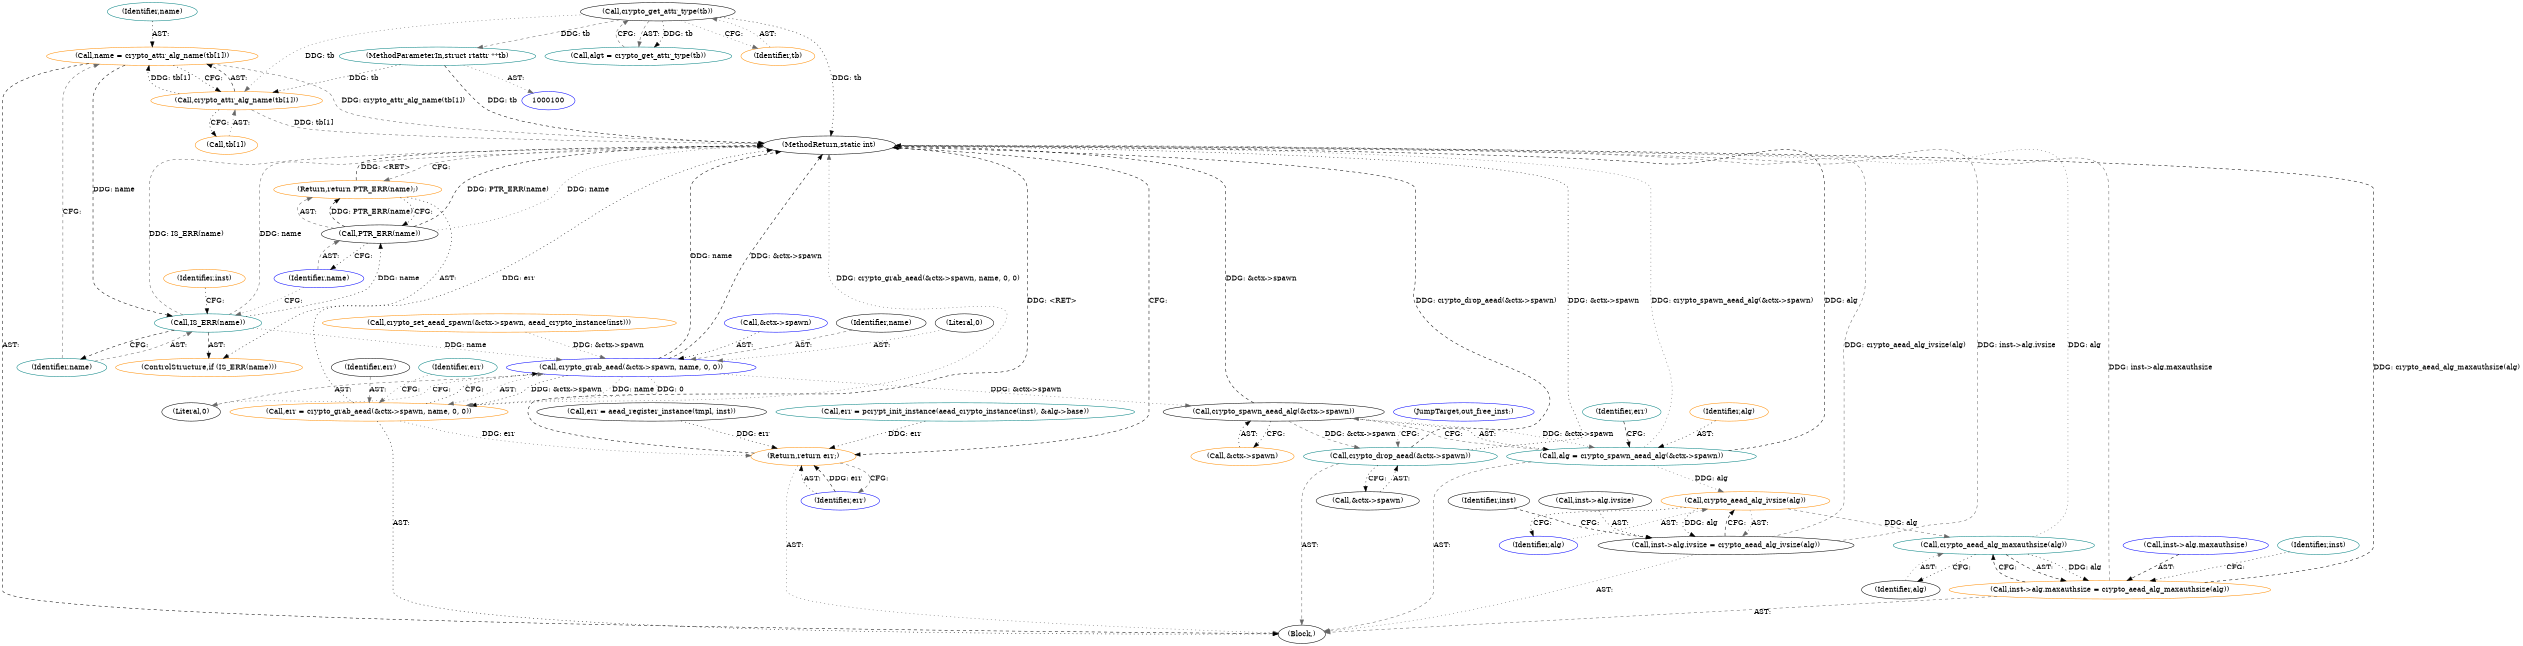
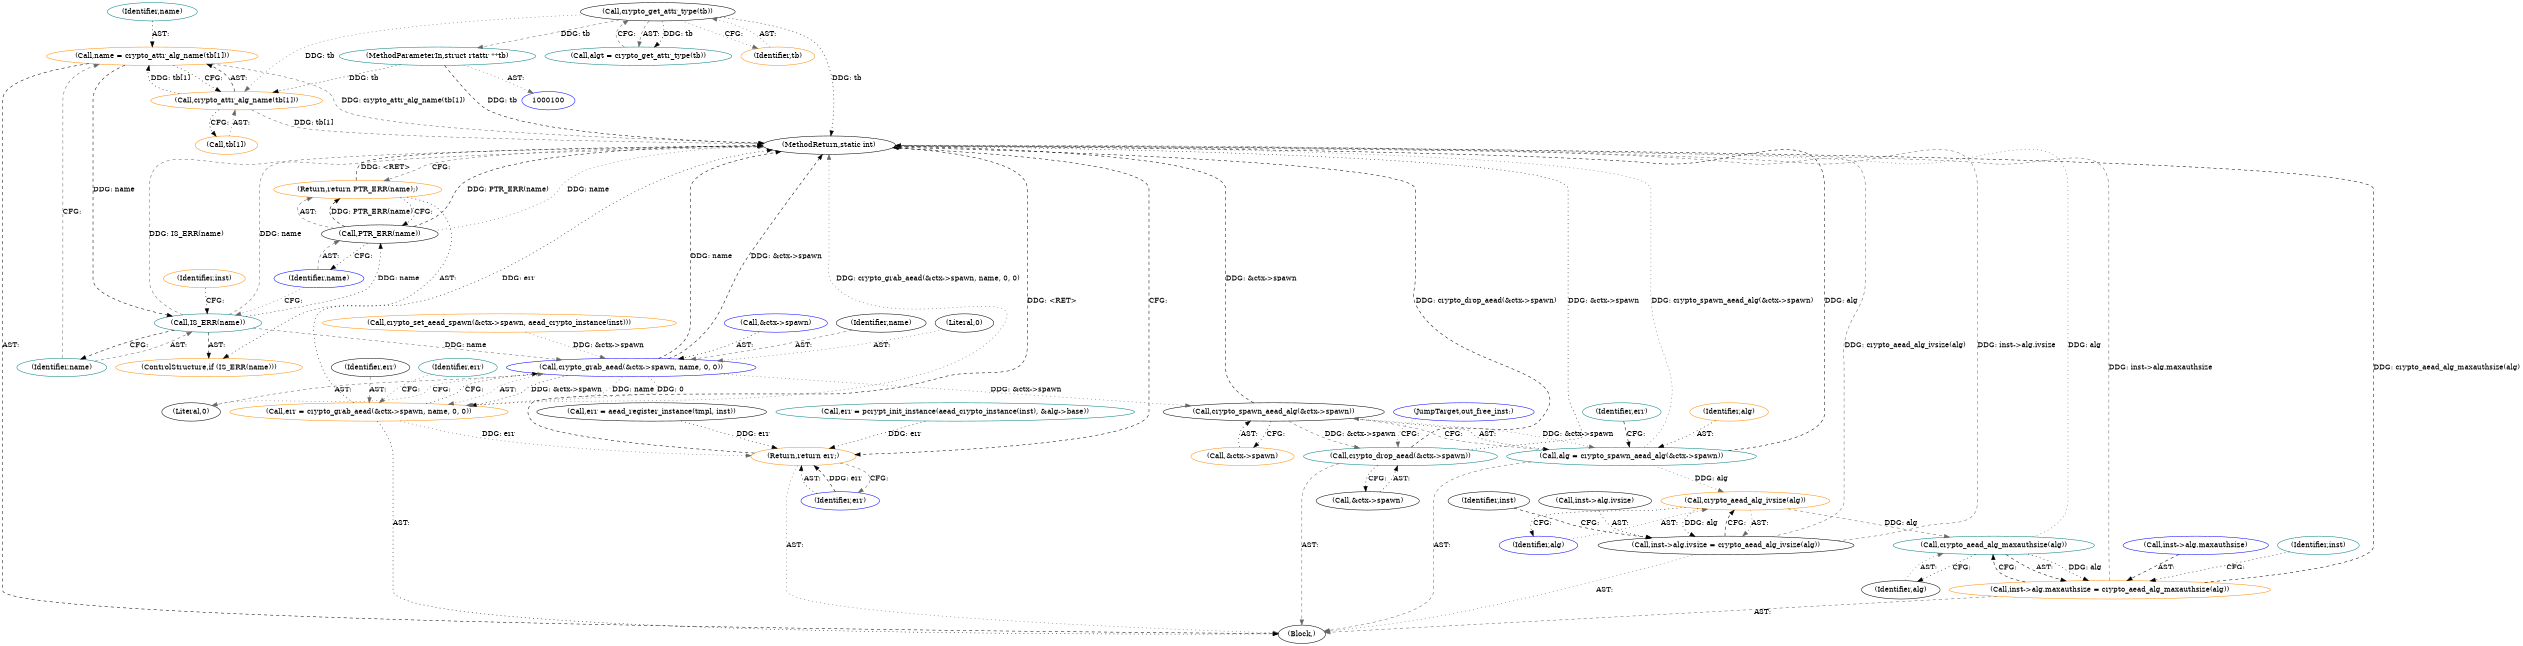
(405, 344) -> (405, 344)
